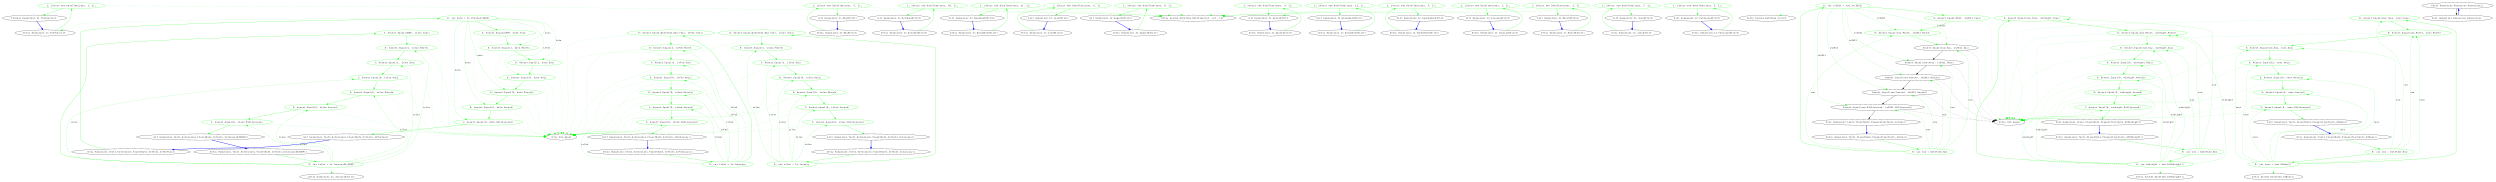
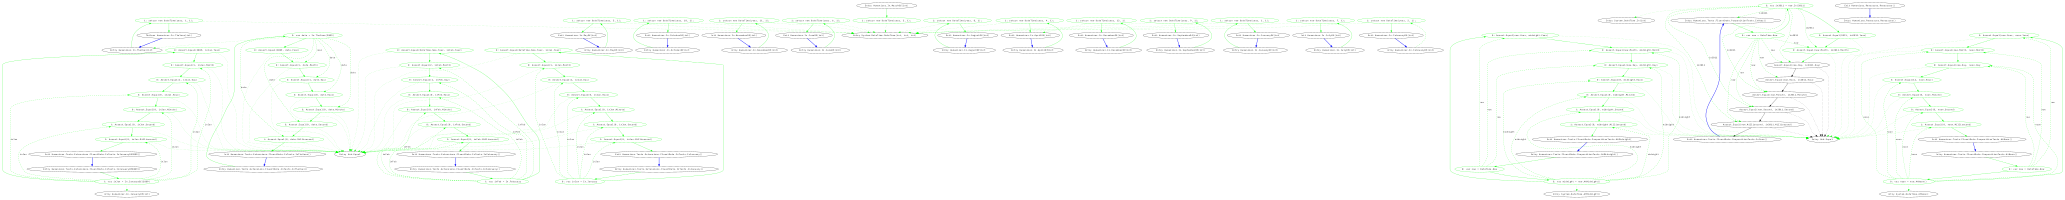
(2456, 11) -> none
(1732, 16) -> (1426, 34)
(1558, 18) -> none
(1864, 44) -> (1757, 13)
(547, 48) -> (344, 65)
